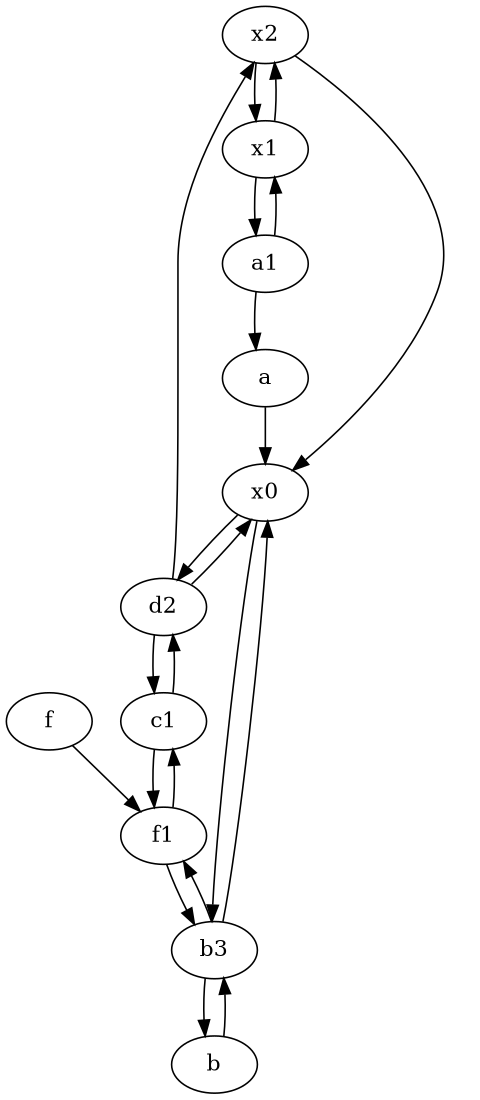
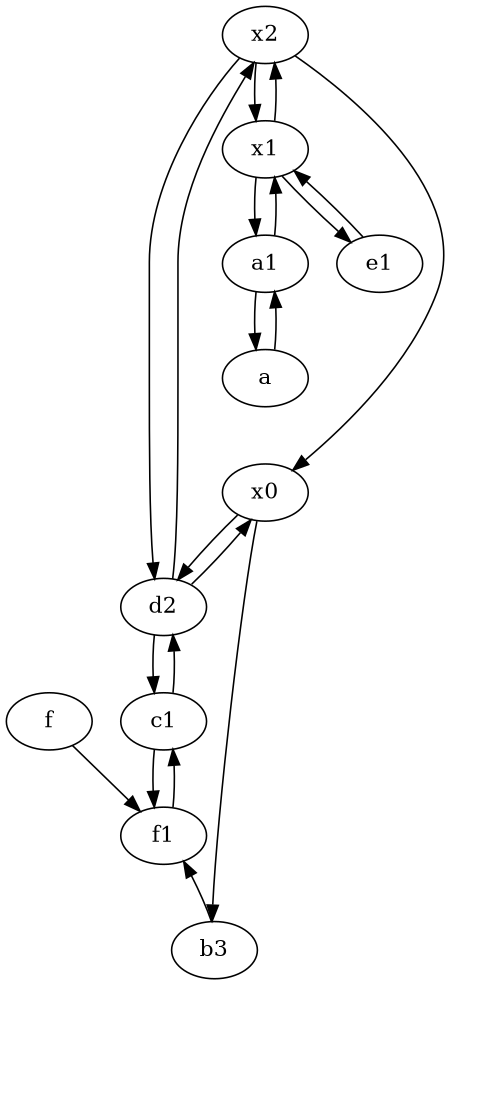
none -> (380, 264)
none -> (149, 299)
(265, 428) -> (276, 329)
(250, 730) -> none
(176, 888) -> none
(215, 1065) -> none
